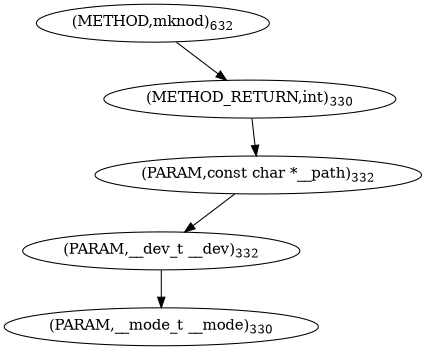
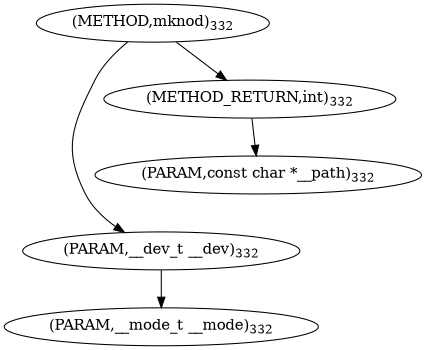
(222, 22) -> (222, 22)
(342, 98) -> (342, 98)
(214, 210) -> (74, 133)
(261, 325) -> (261, 325)
